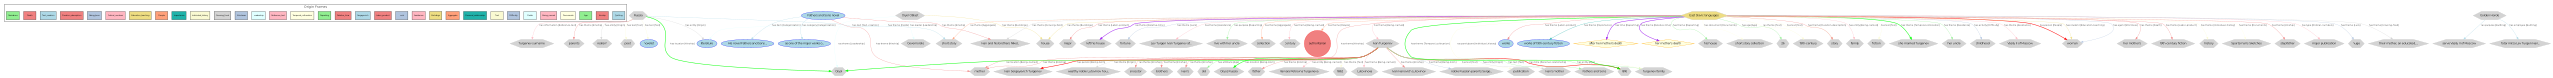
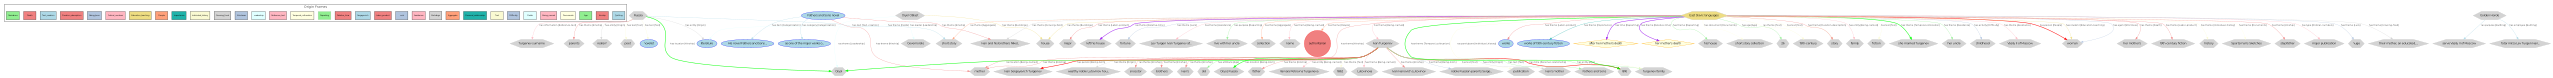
(324, 16) -> (324, 16)
(436, 16) -> (436, 16)
(1290, 44) -> (1290, 44)
